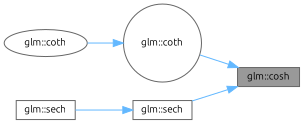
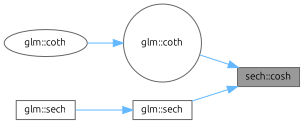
(269, 77) -> (269, 77)
